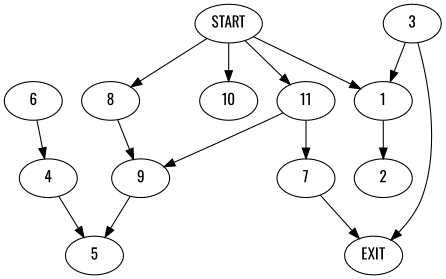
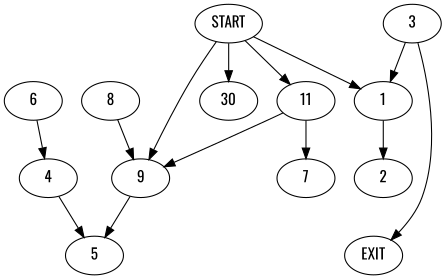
(174, 60) -> (183, 94)
(229, 101) -> (229, 101)
(336, 213) -> none
